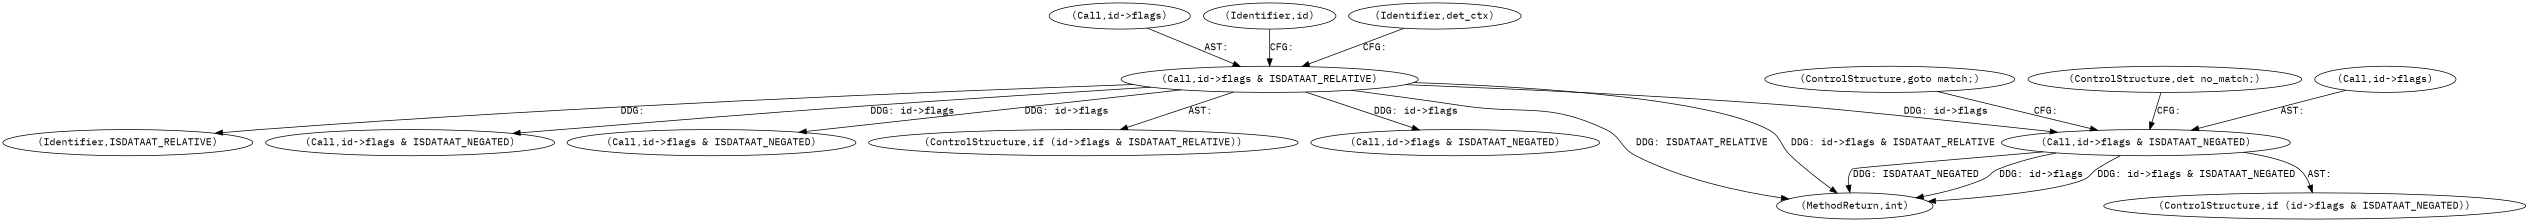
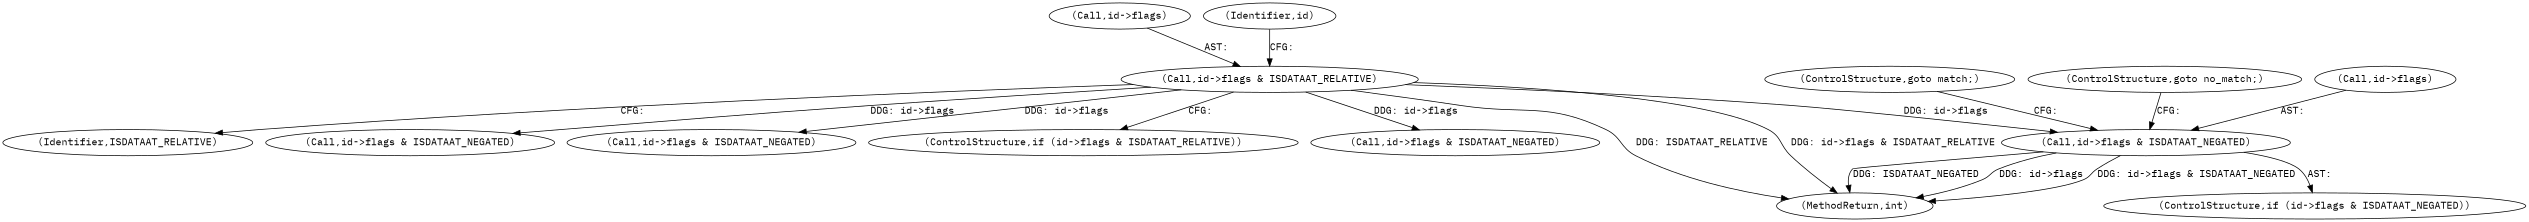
(1435, 16) -> none
(2165, 79) -> (2165, 79)
(636, 111) -> (636, 111)
(1203, 111) -> (1203, 111)
